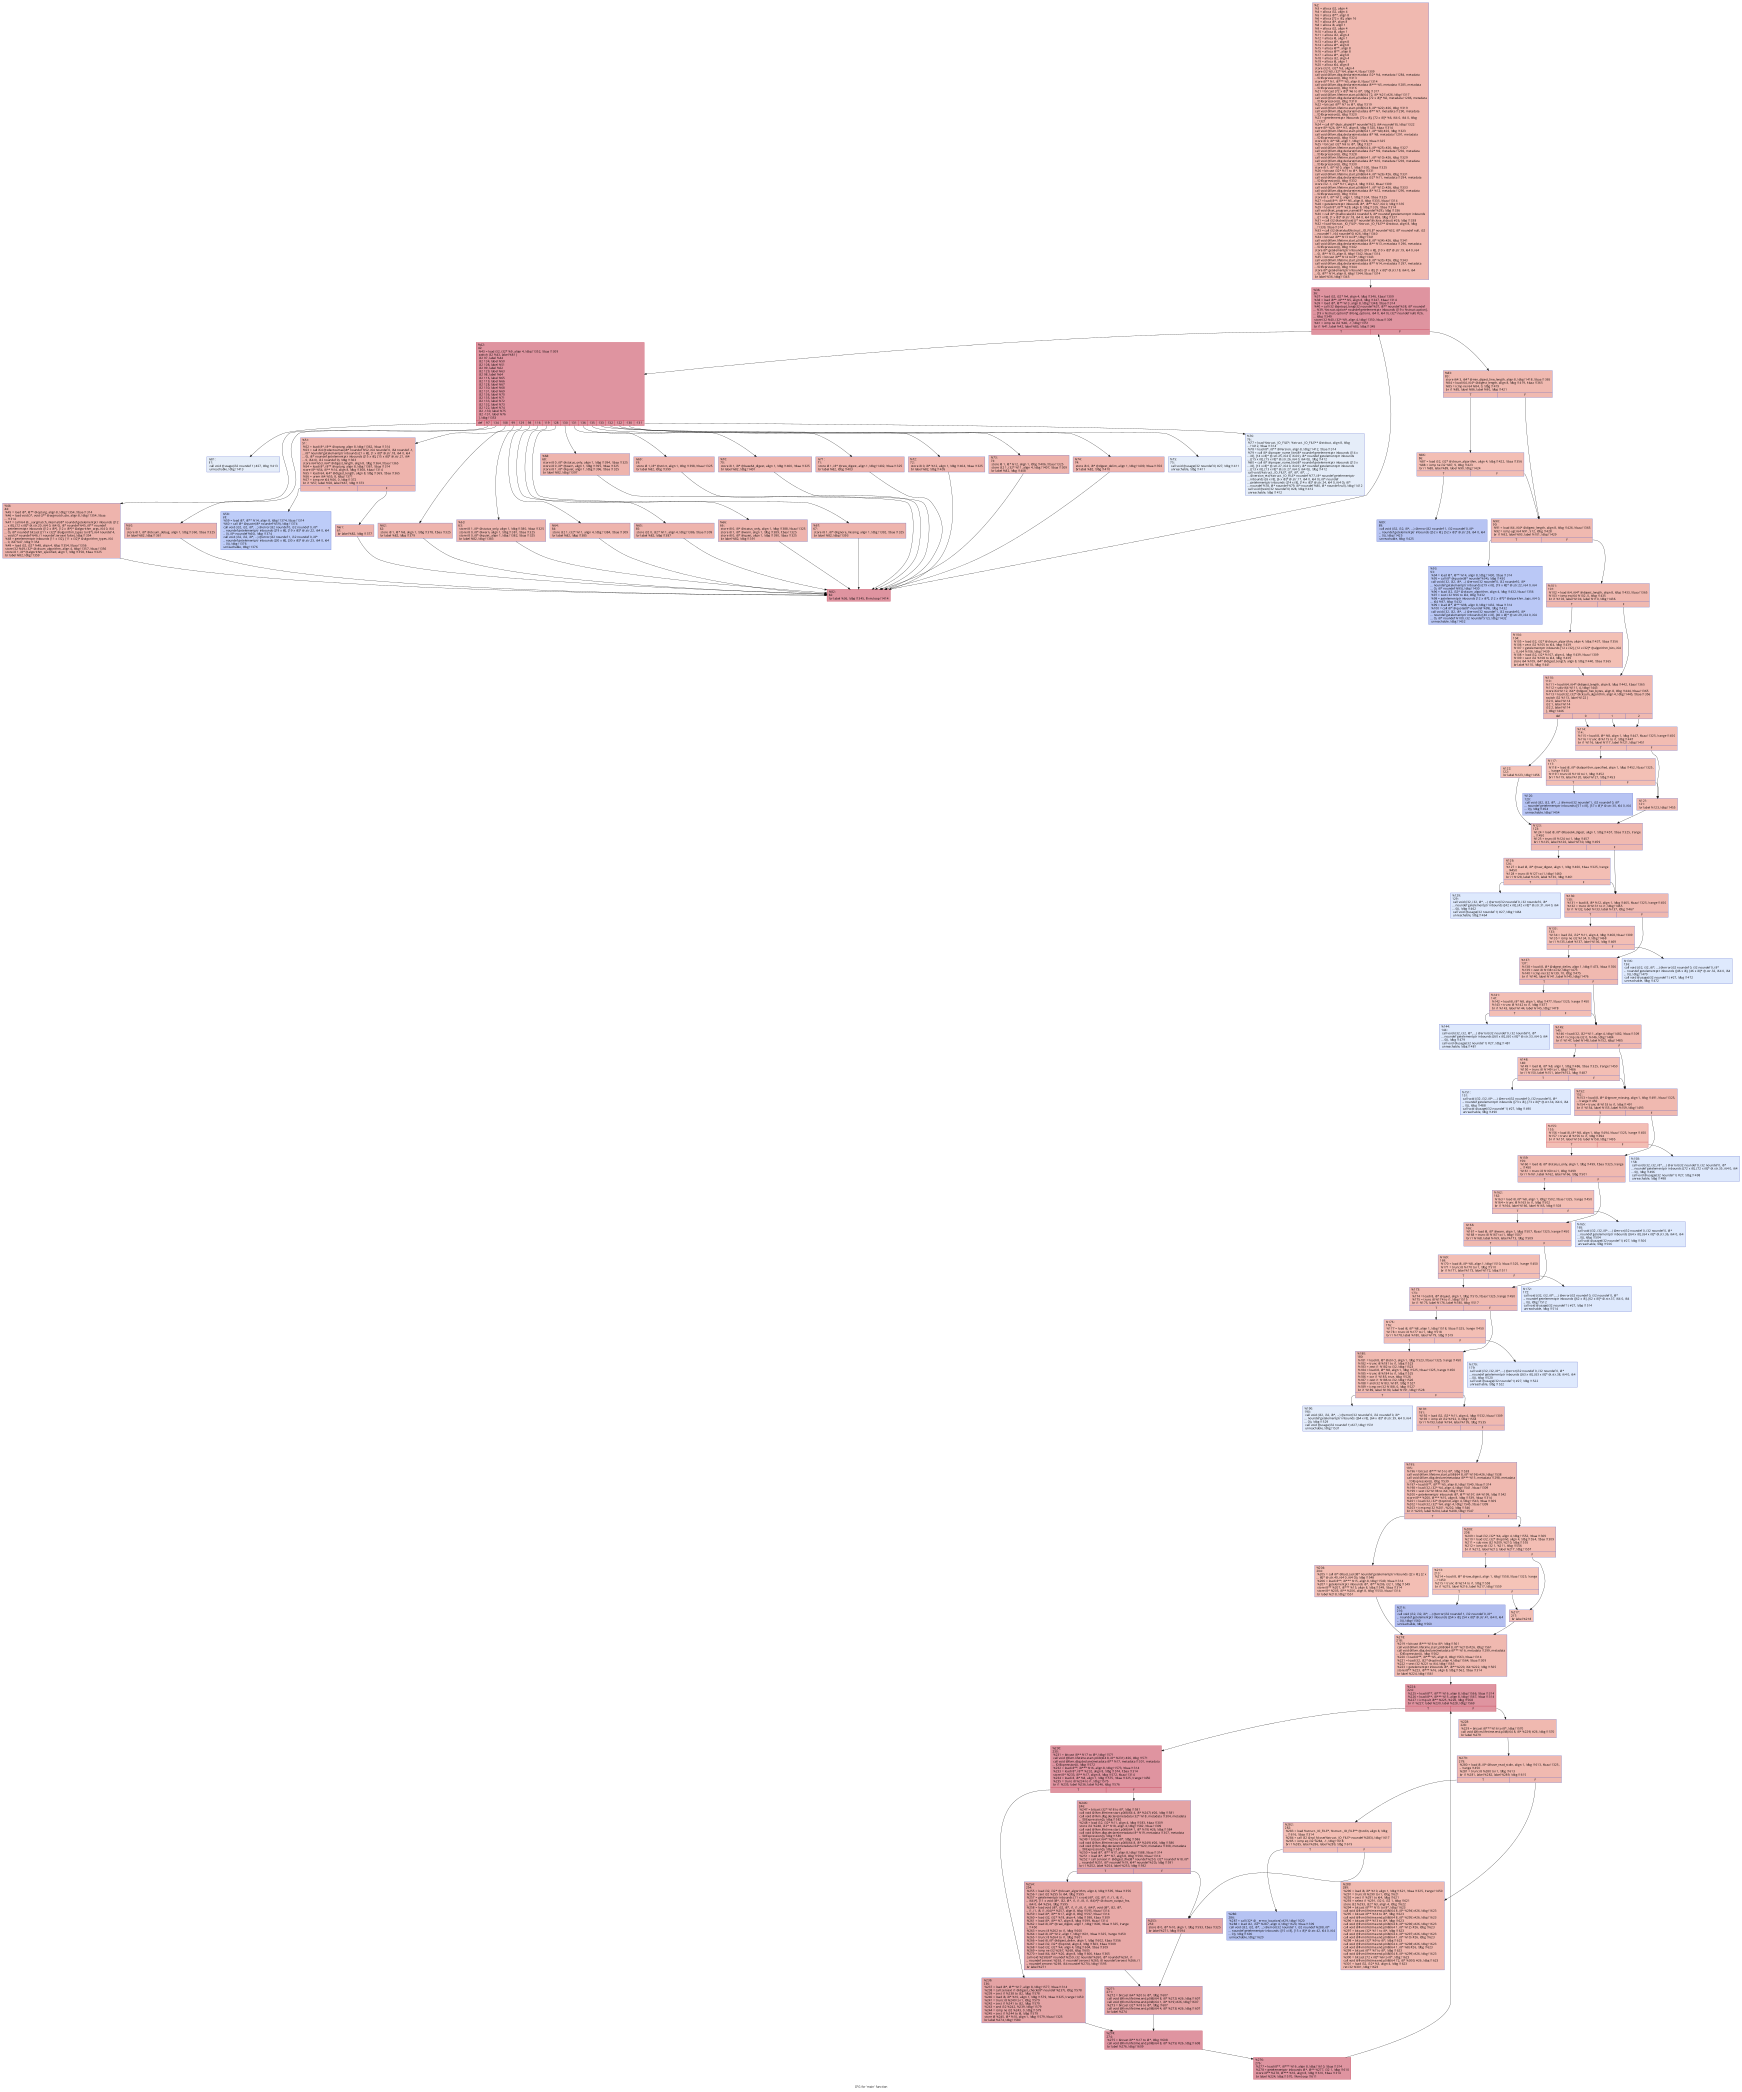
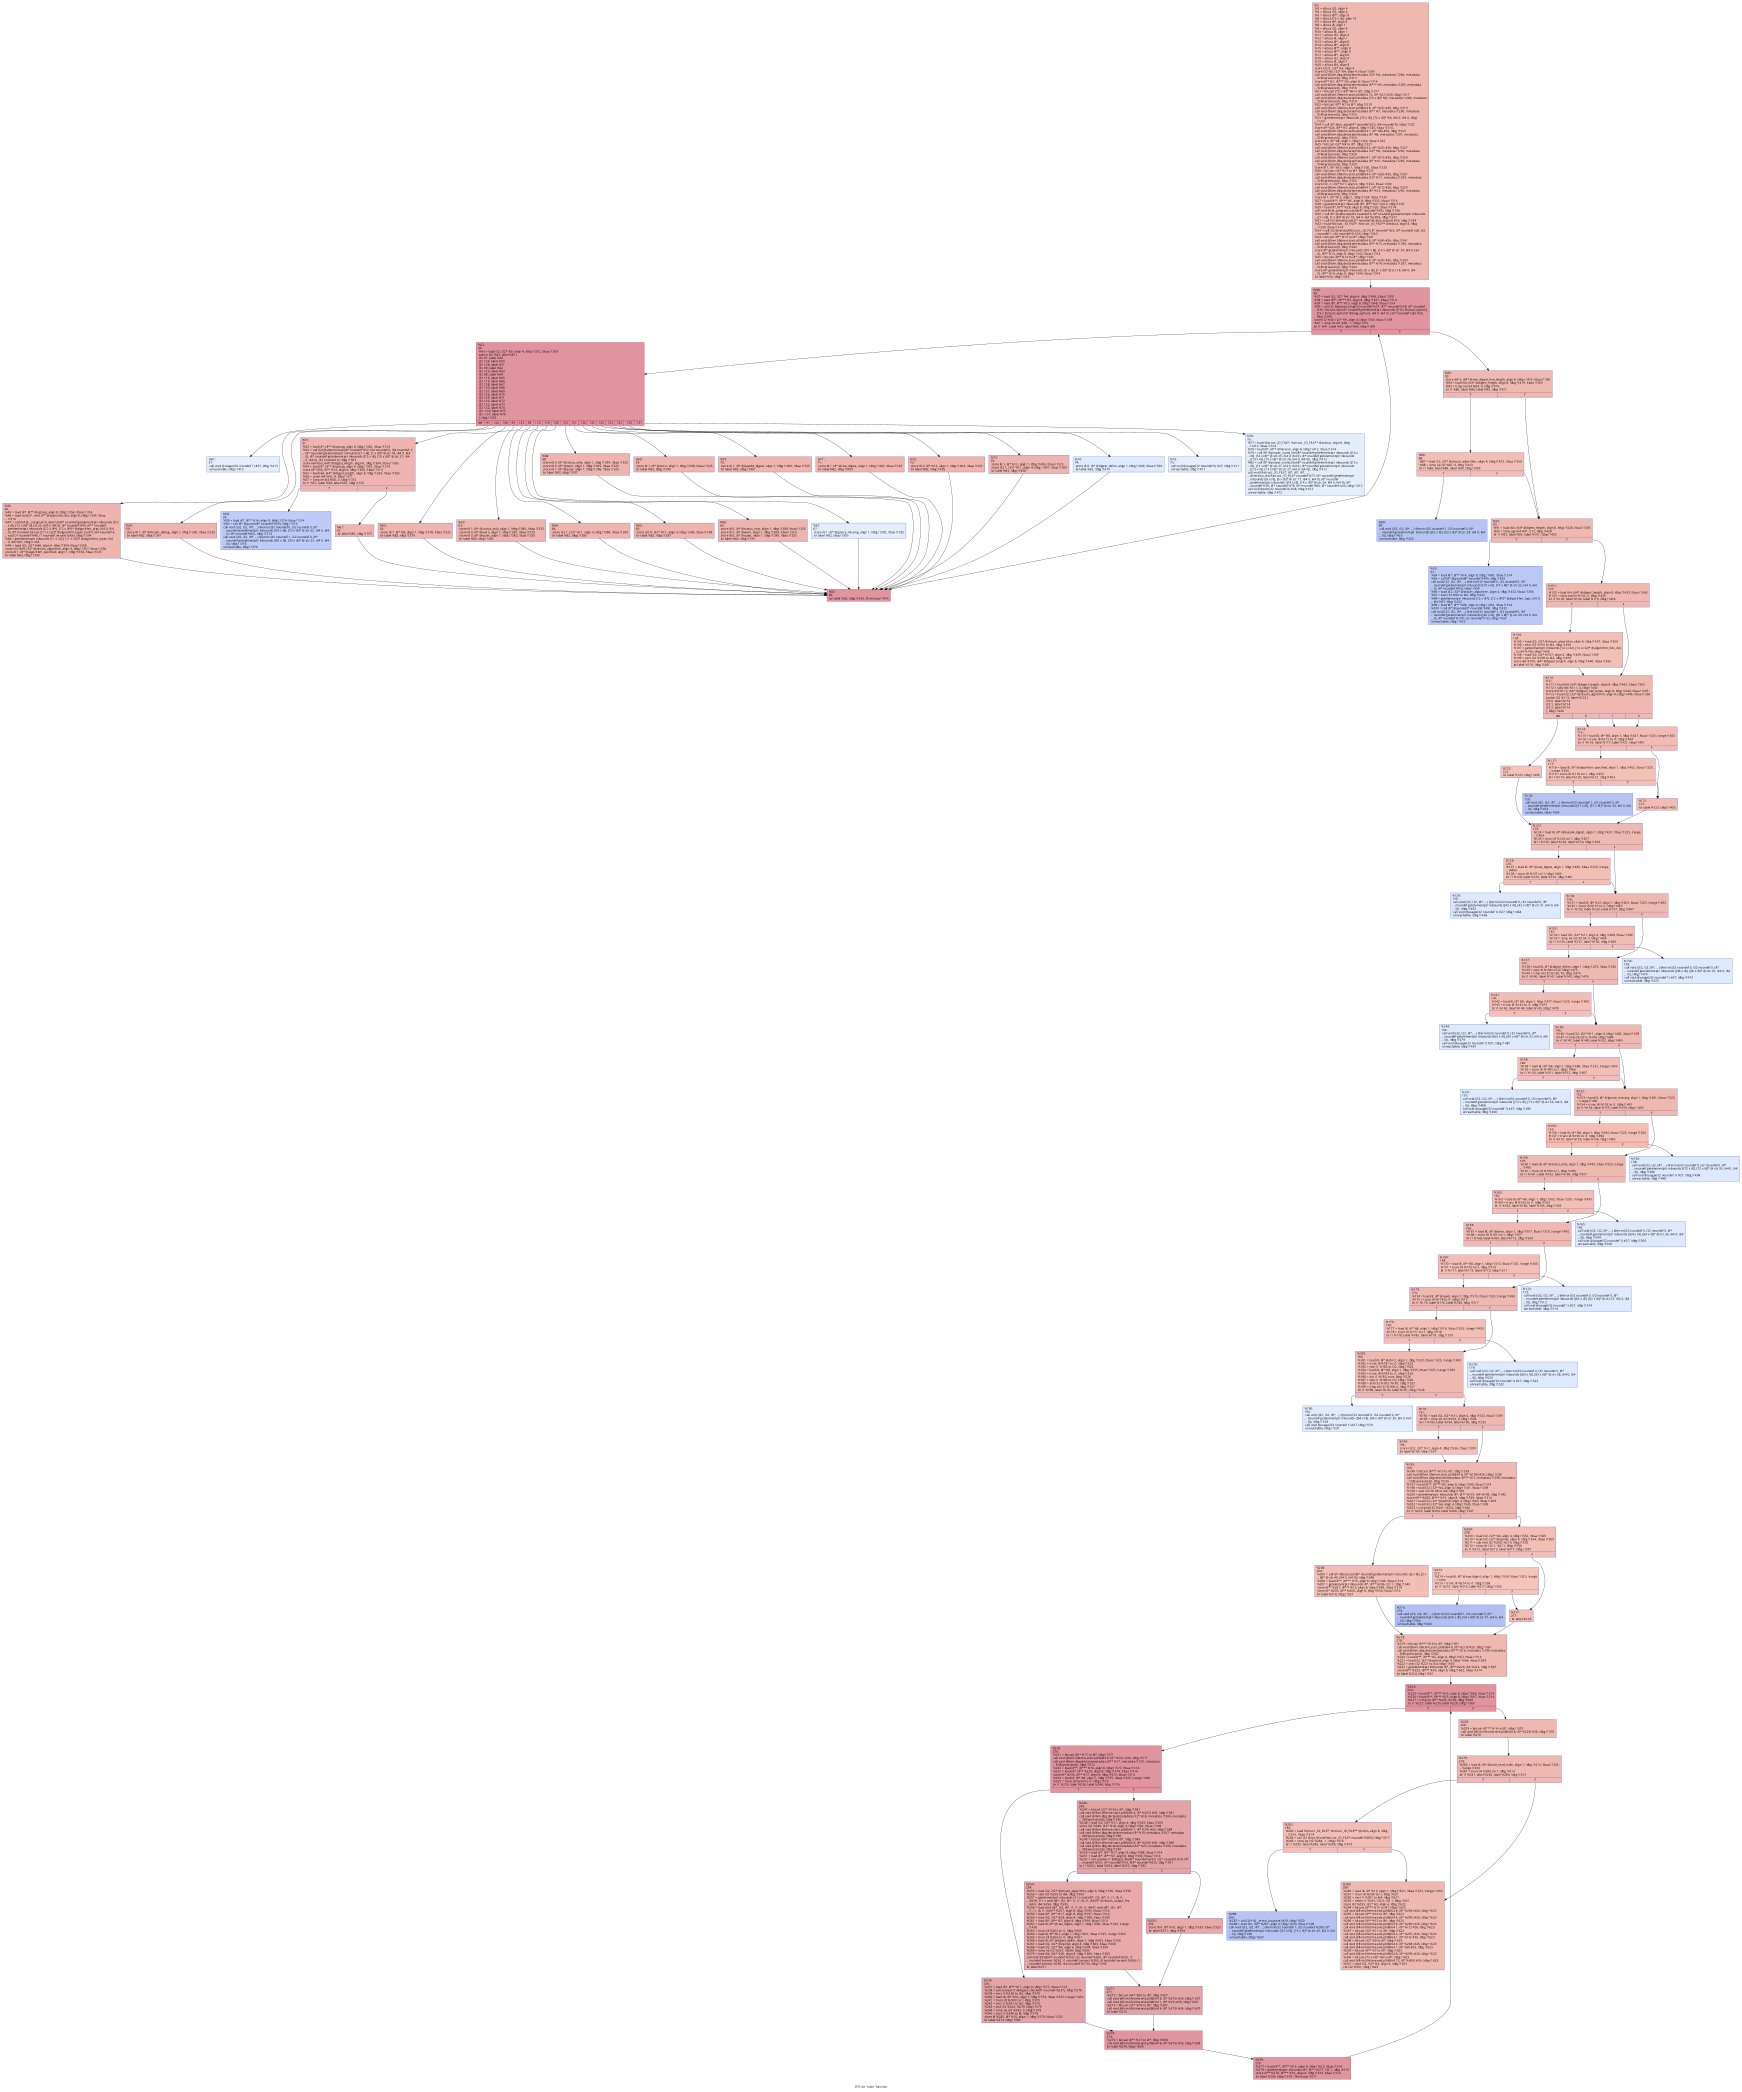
(1119, 464) -> (1119, 464)
(859, 531) -> (859, 531)
none -> (1438, 1447)
(1279, 1874) -> (1406, 1861)
